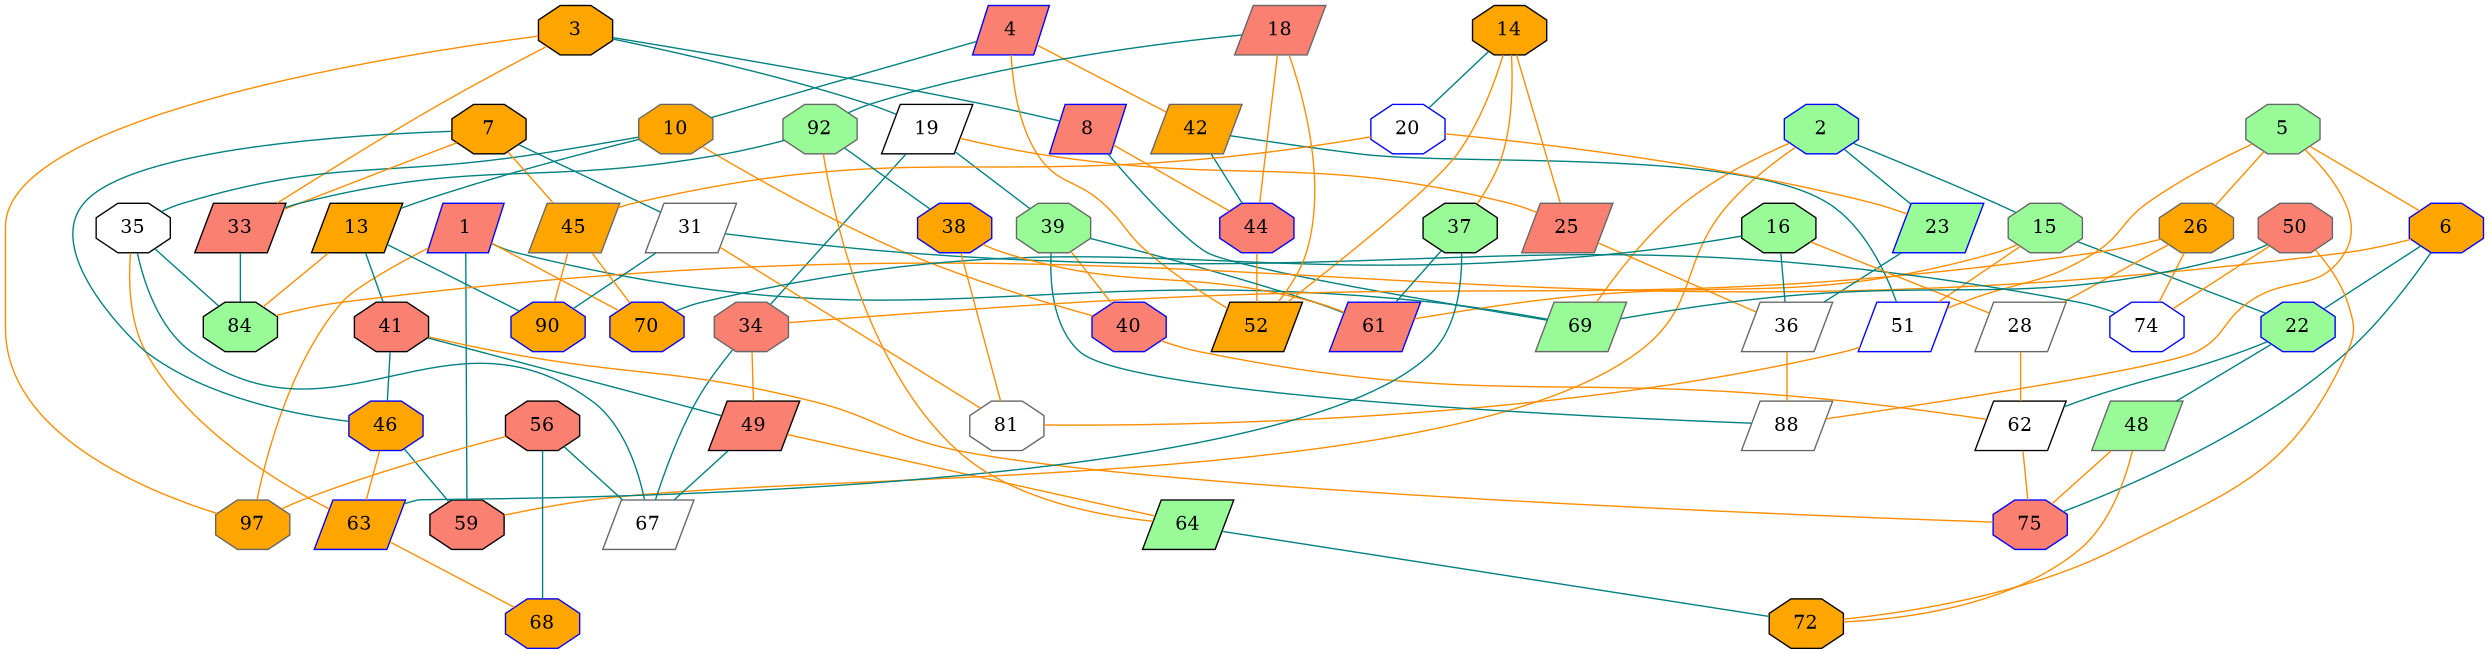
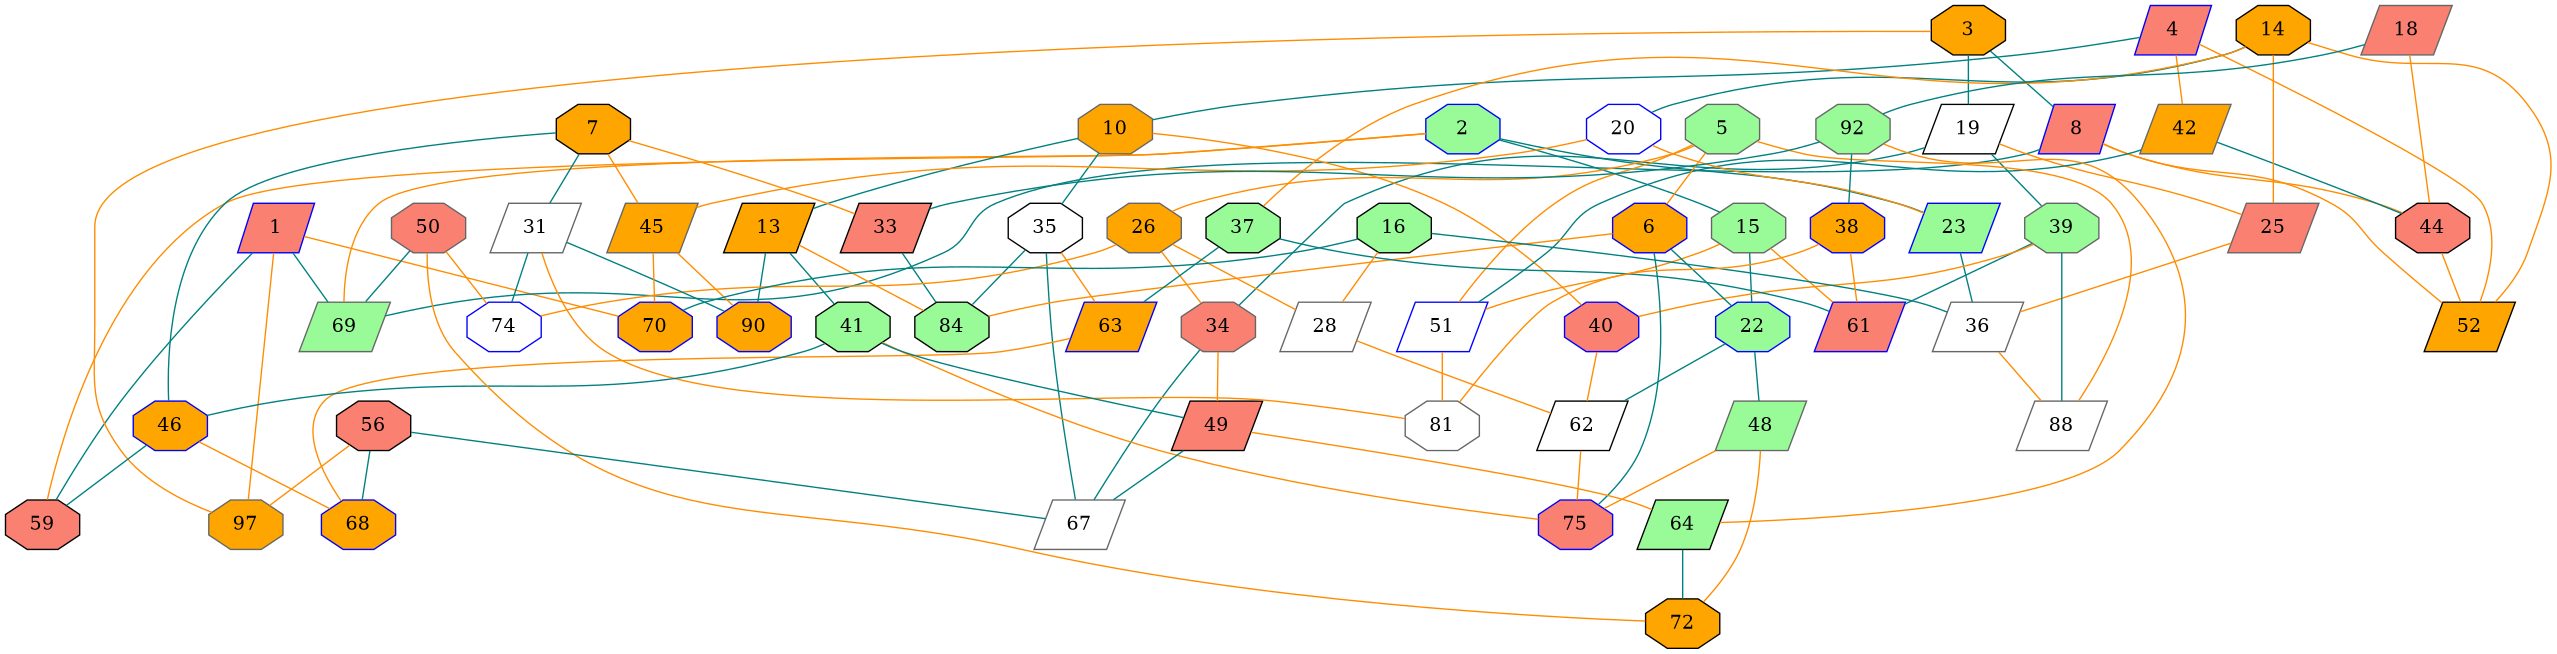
(410, 122) -> none
(1314, 188) -> (2326, 201)
(1257, 228) -> (2433, 228)
(391, 327) -> (853, 327)
(376, 466) -> (264, 475)
